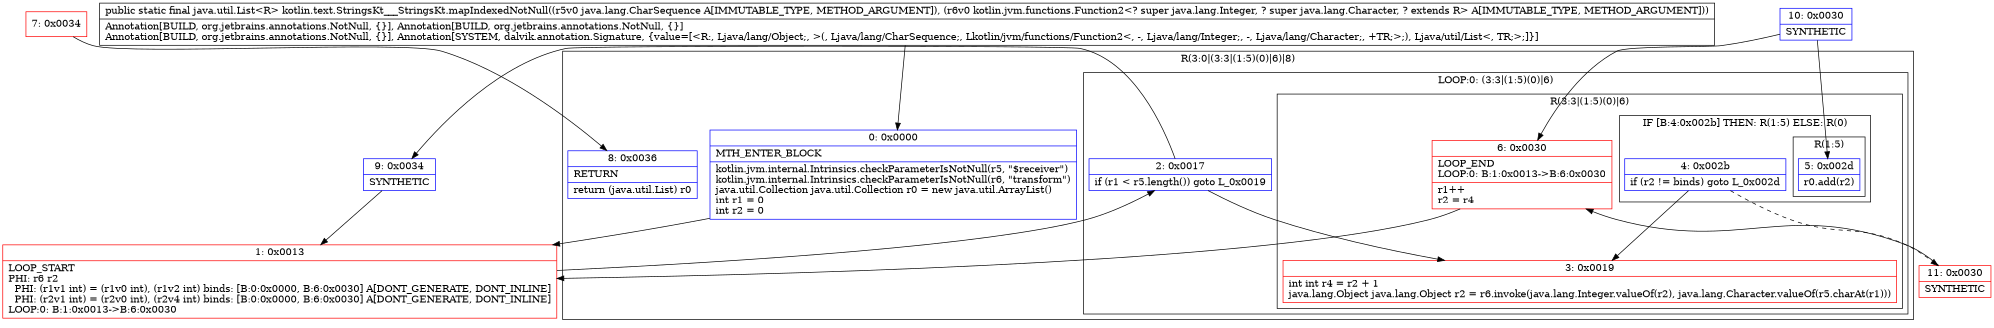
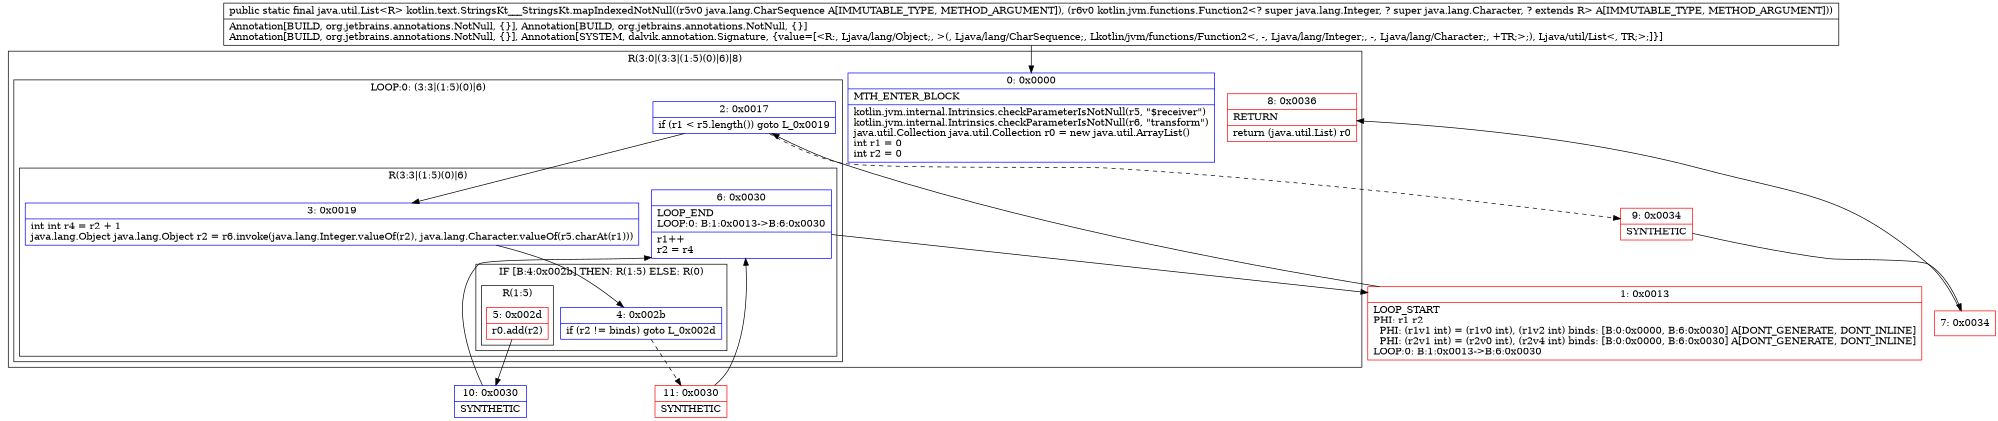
(806, 46) -> (1189, 174)
(1822, 99) -> (505, 359)
(399, 175) -> (1657, 224)
(633, 175) -> (1292, 118)
(1522, 175) -> (741, 224)
(1829, 175) -> (517, 323)
(354, 215) -> (1835, 259)
(1655, 222) -> (567, 269)
(635, 232) -> none
(35, 279) -> (1400, 321)
(1590, 282) -> (332, 224)
